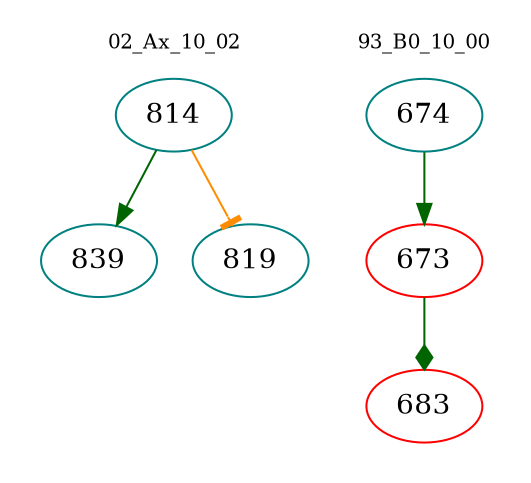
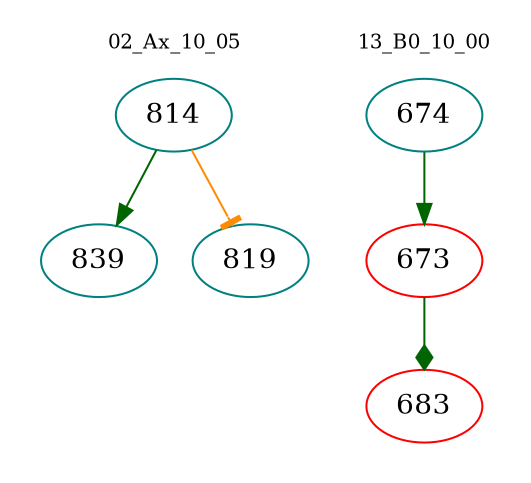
(175, 43) -> (175, 43)
(424, 43) -> (424, 43)
